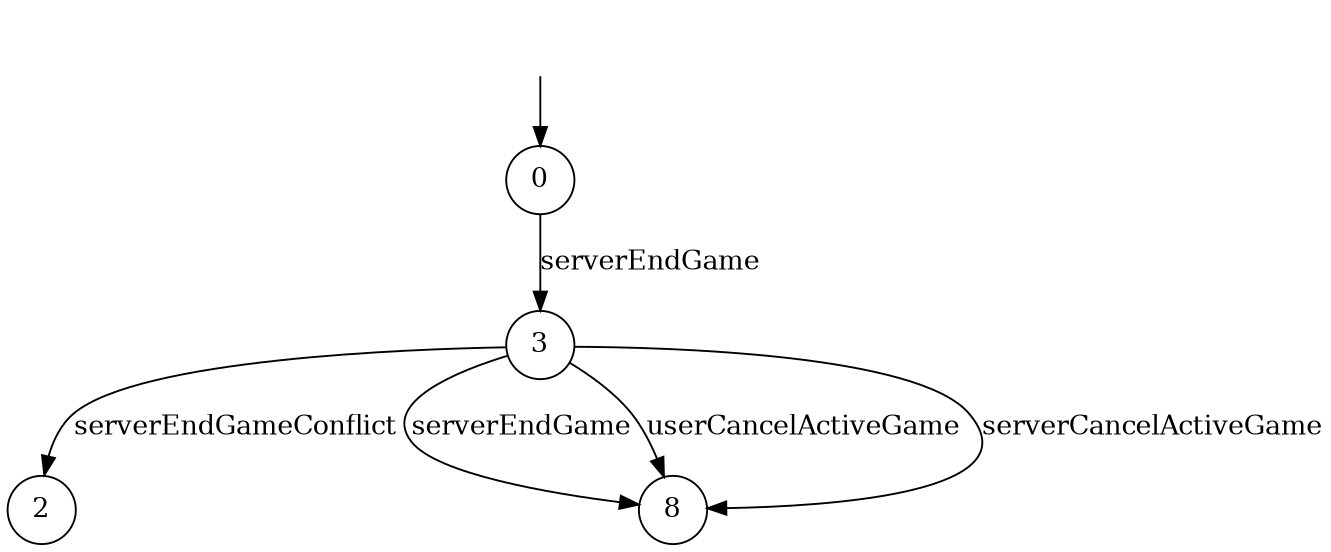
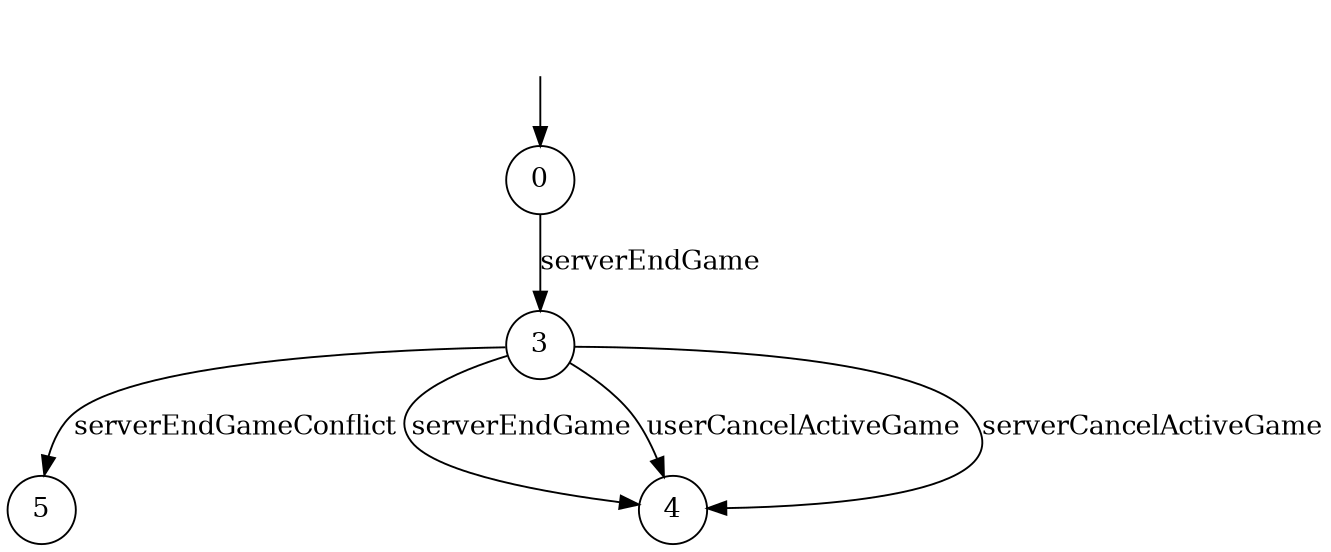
(42, 510) -> (42, 510)
(673, 510) -> (673, 510)
